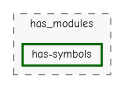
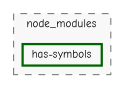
(62, 24) -> (62, 24)
